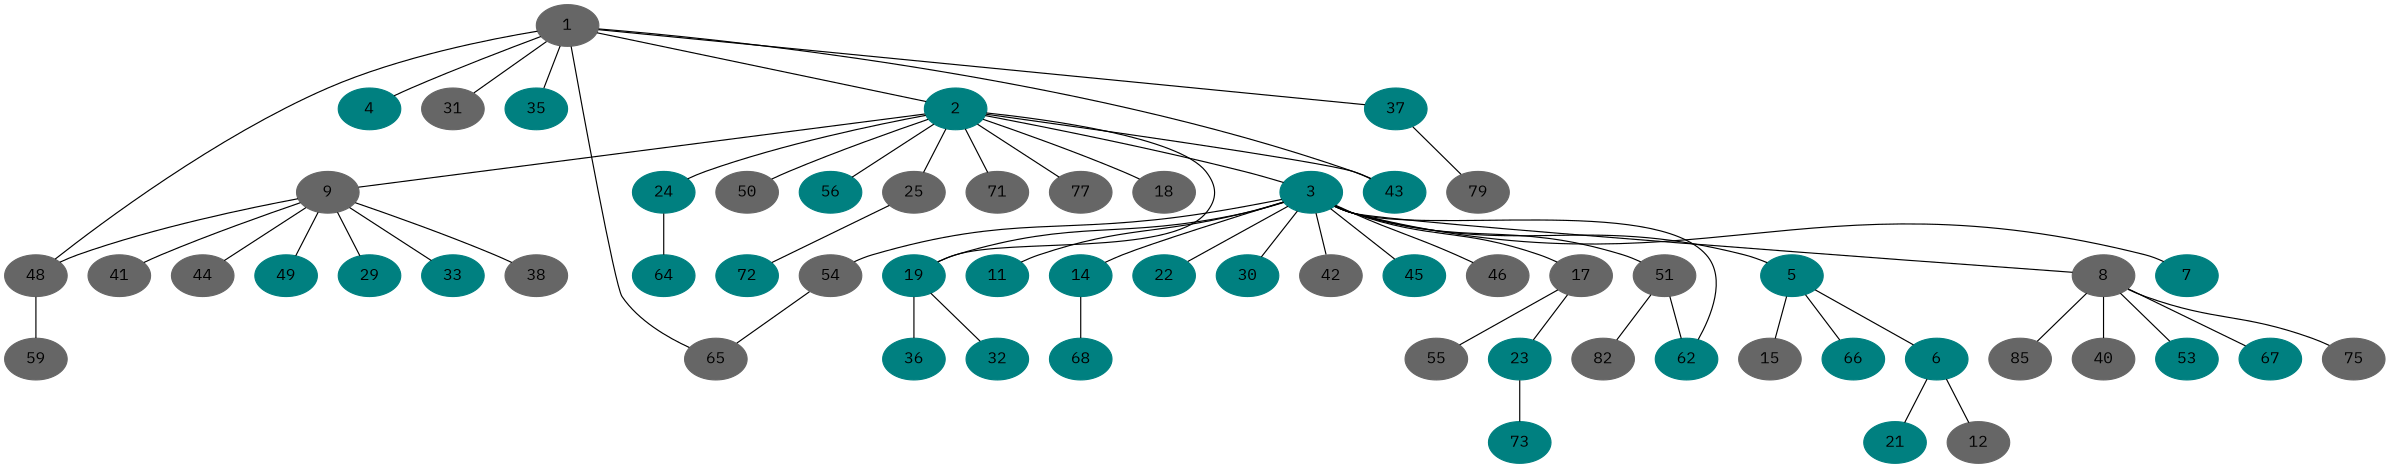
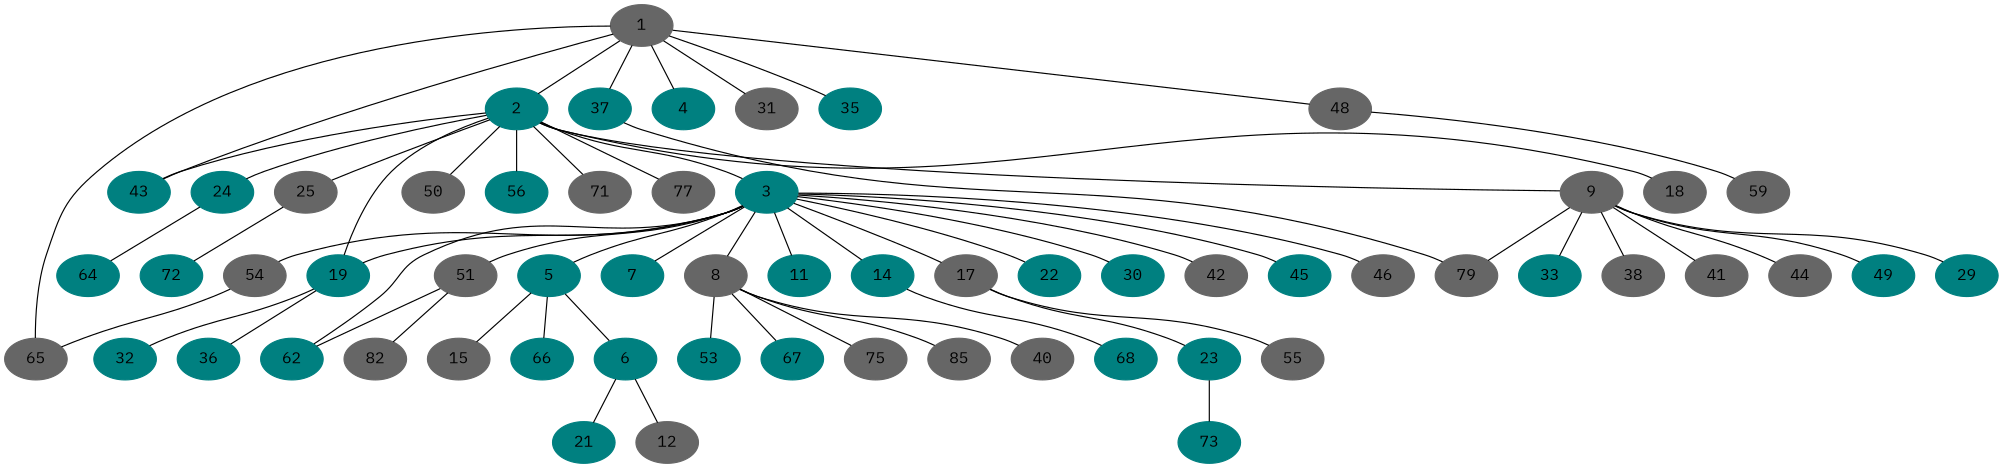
(177, 225) -> (1529, 234)
